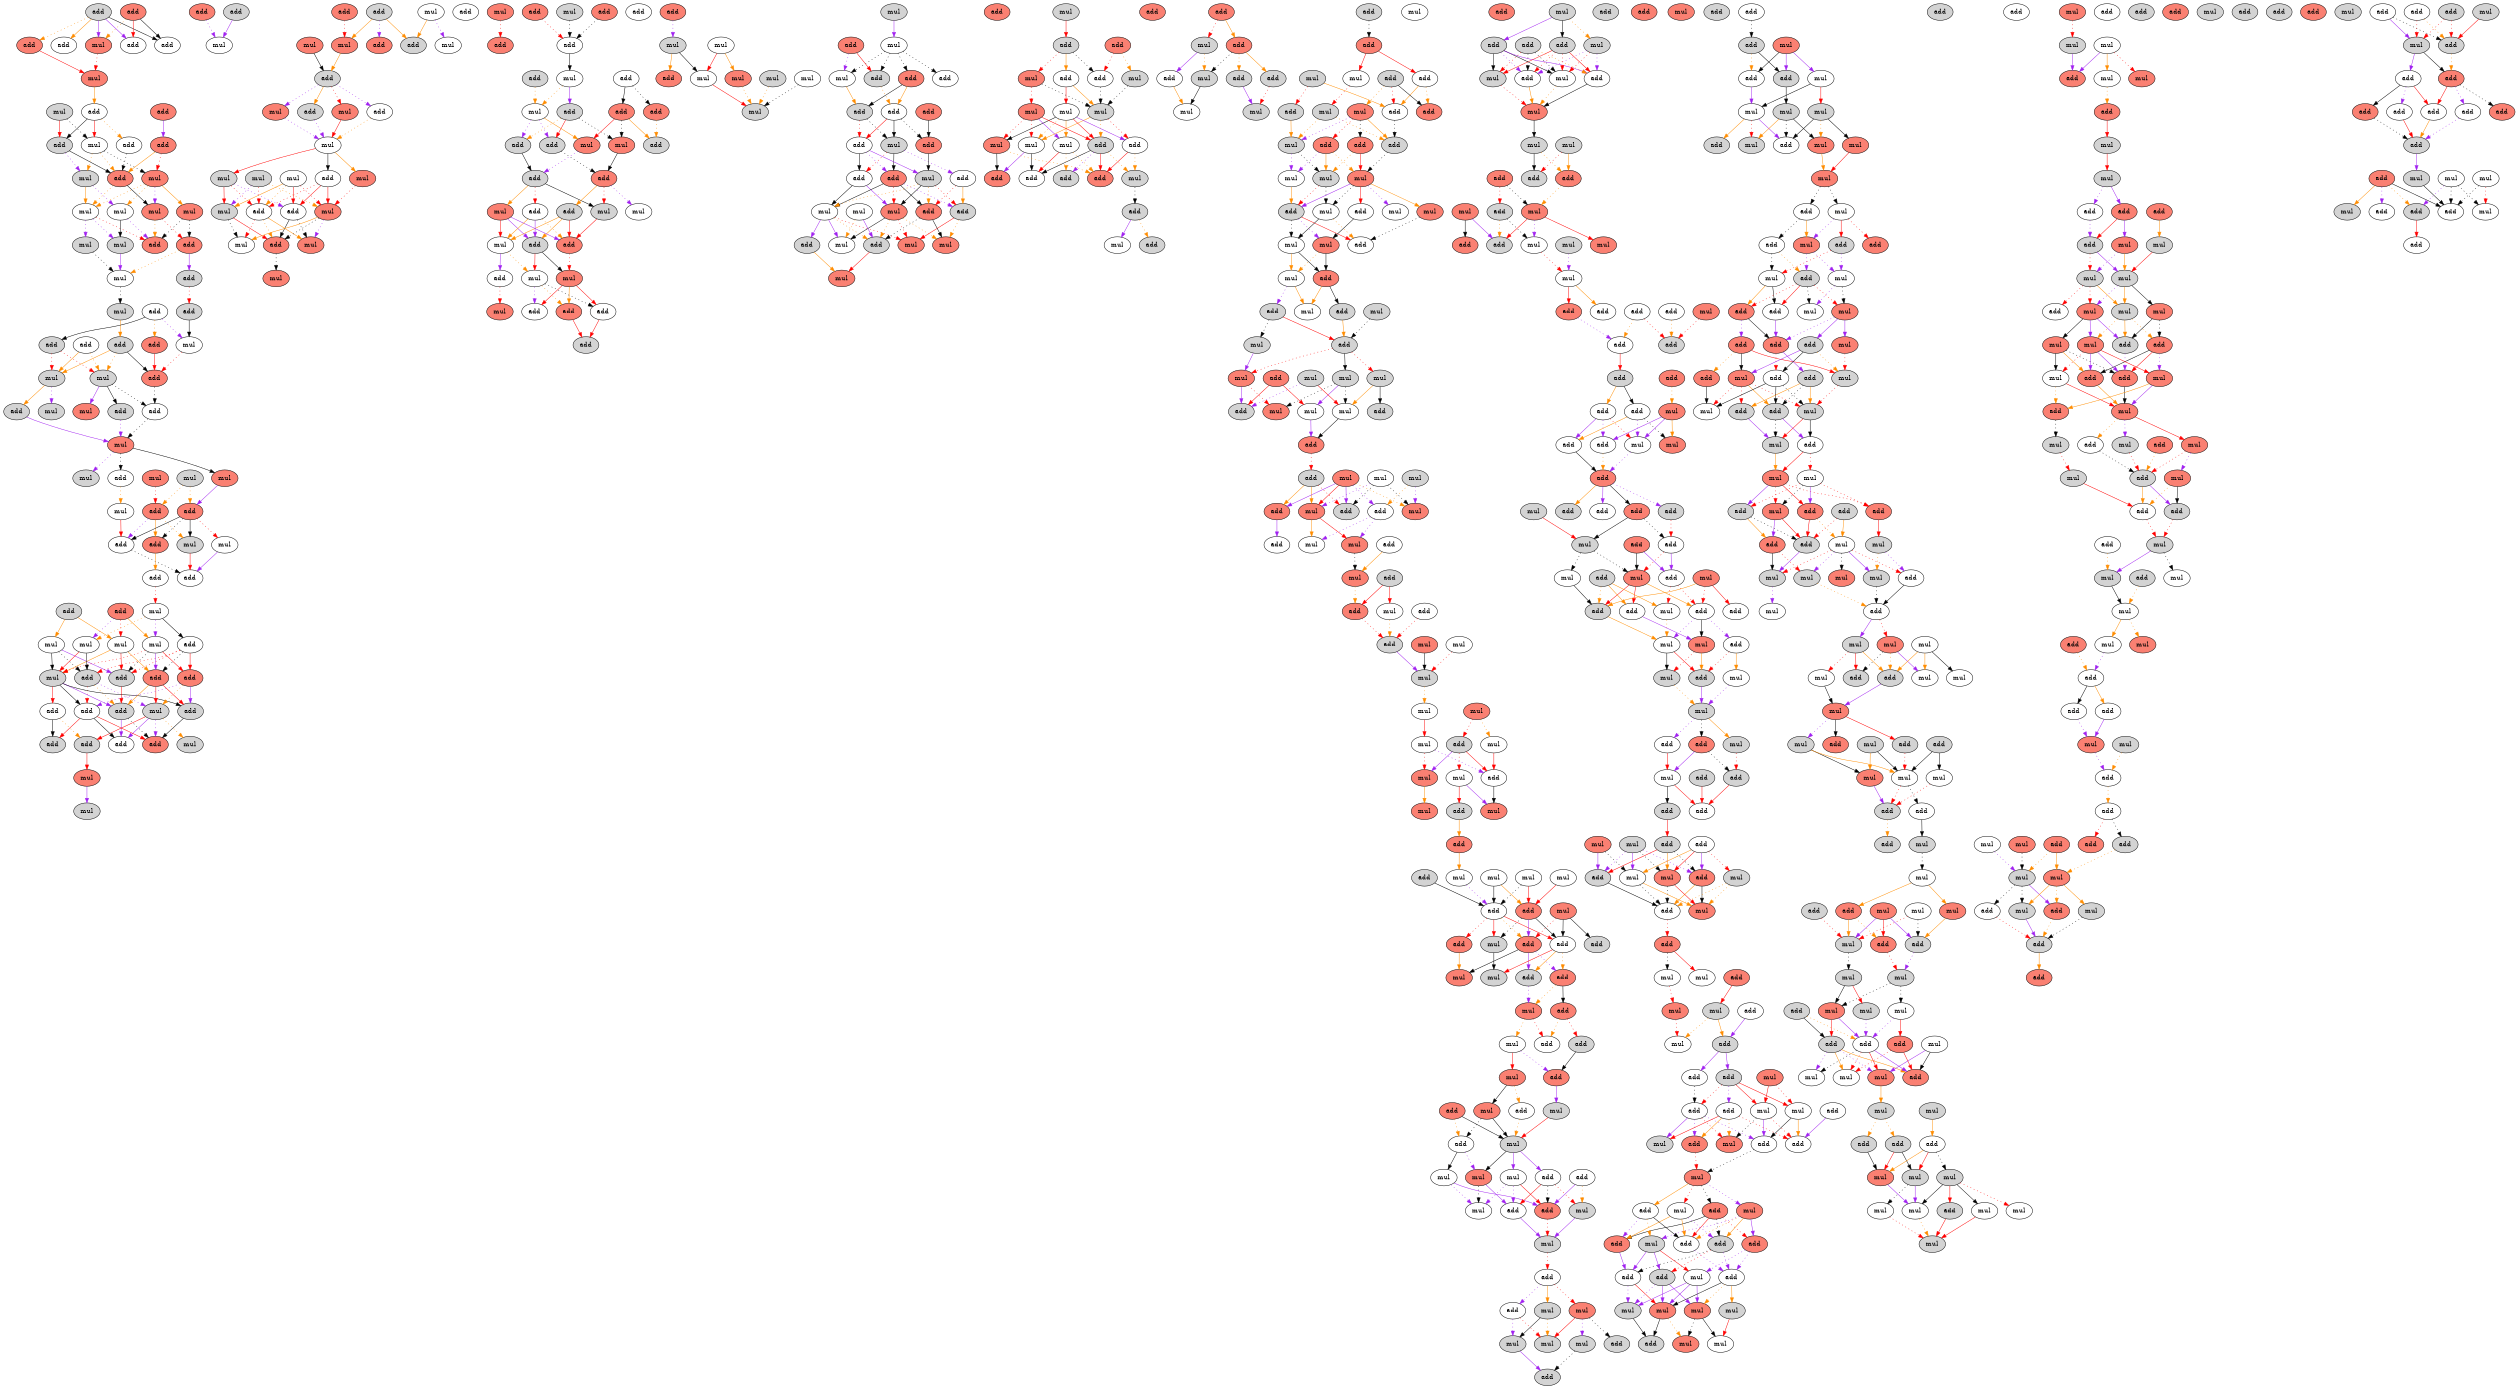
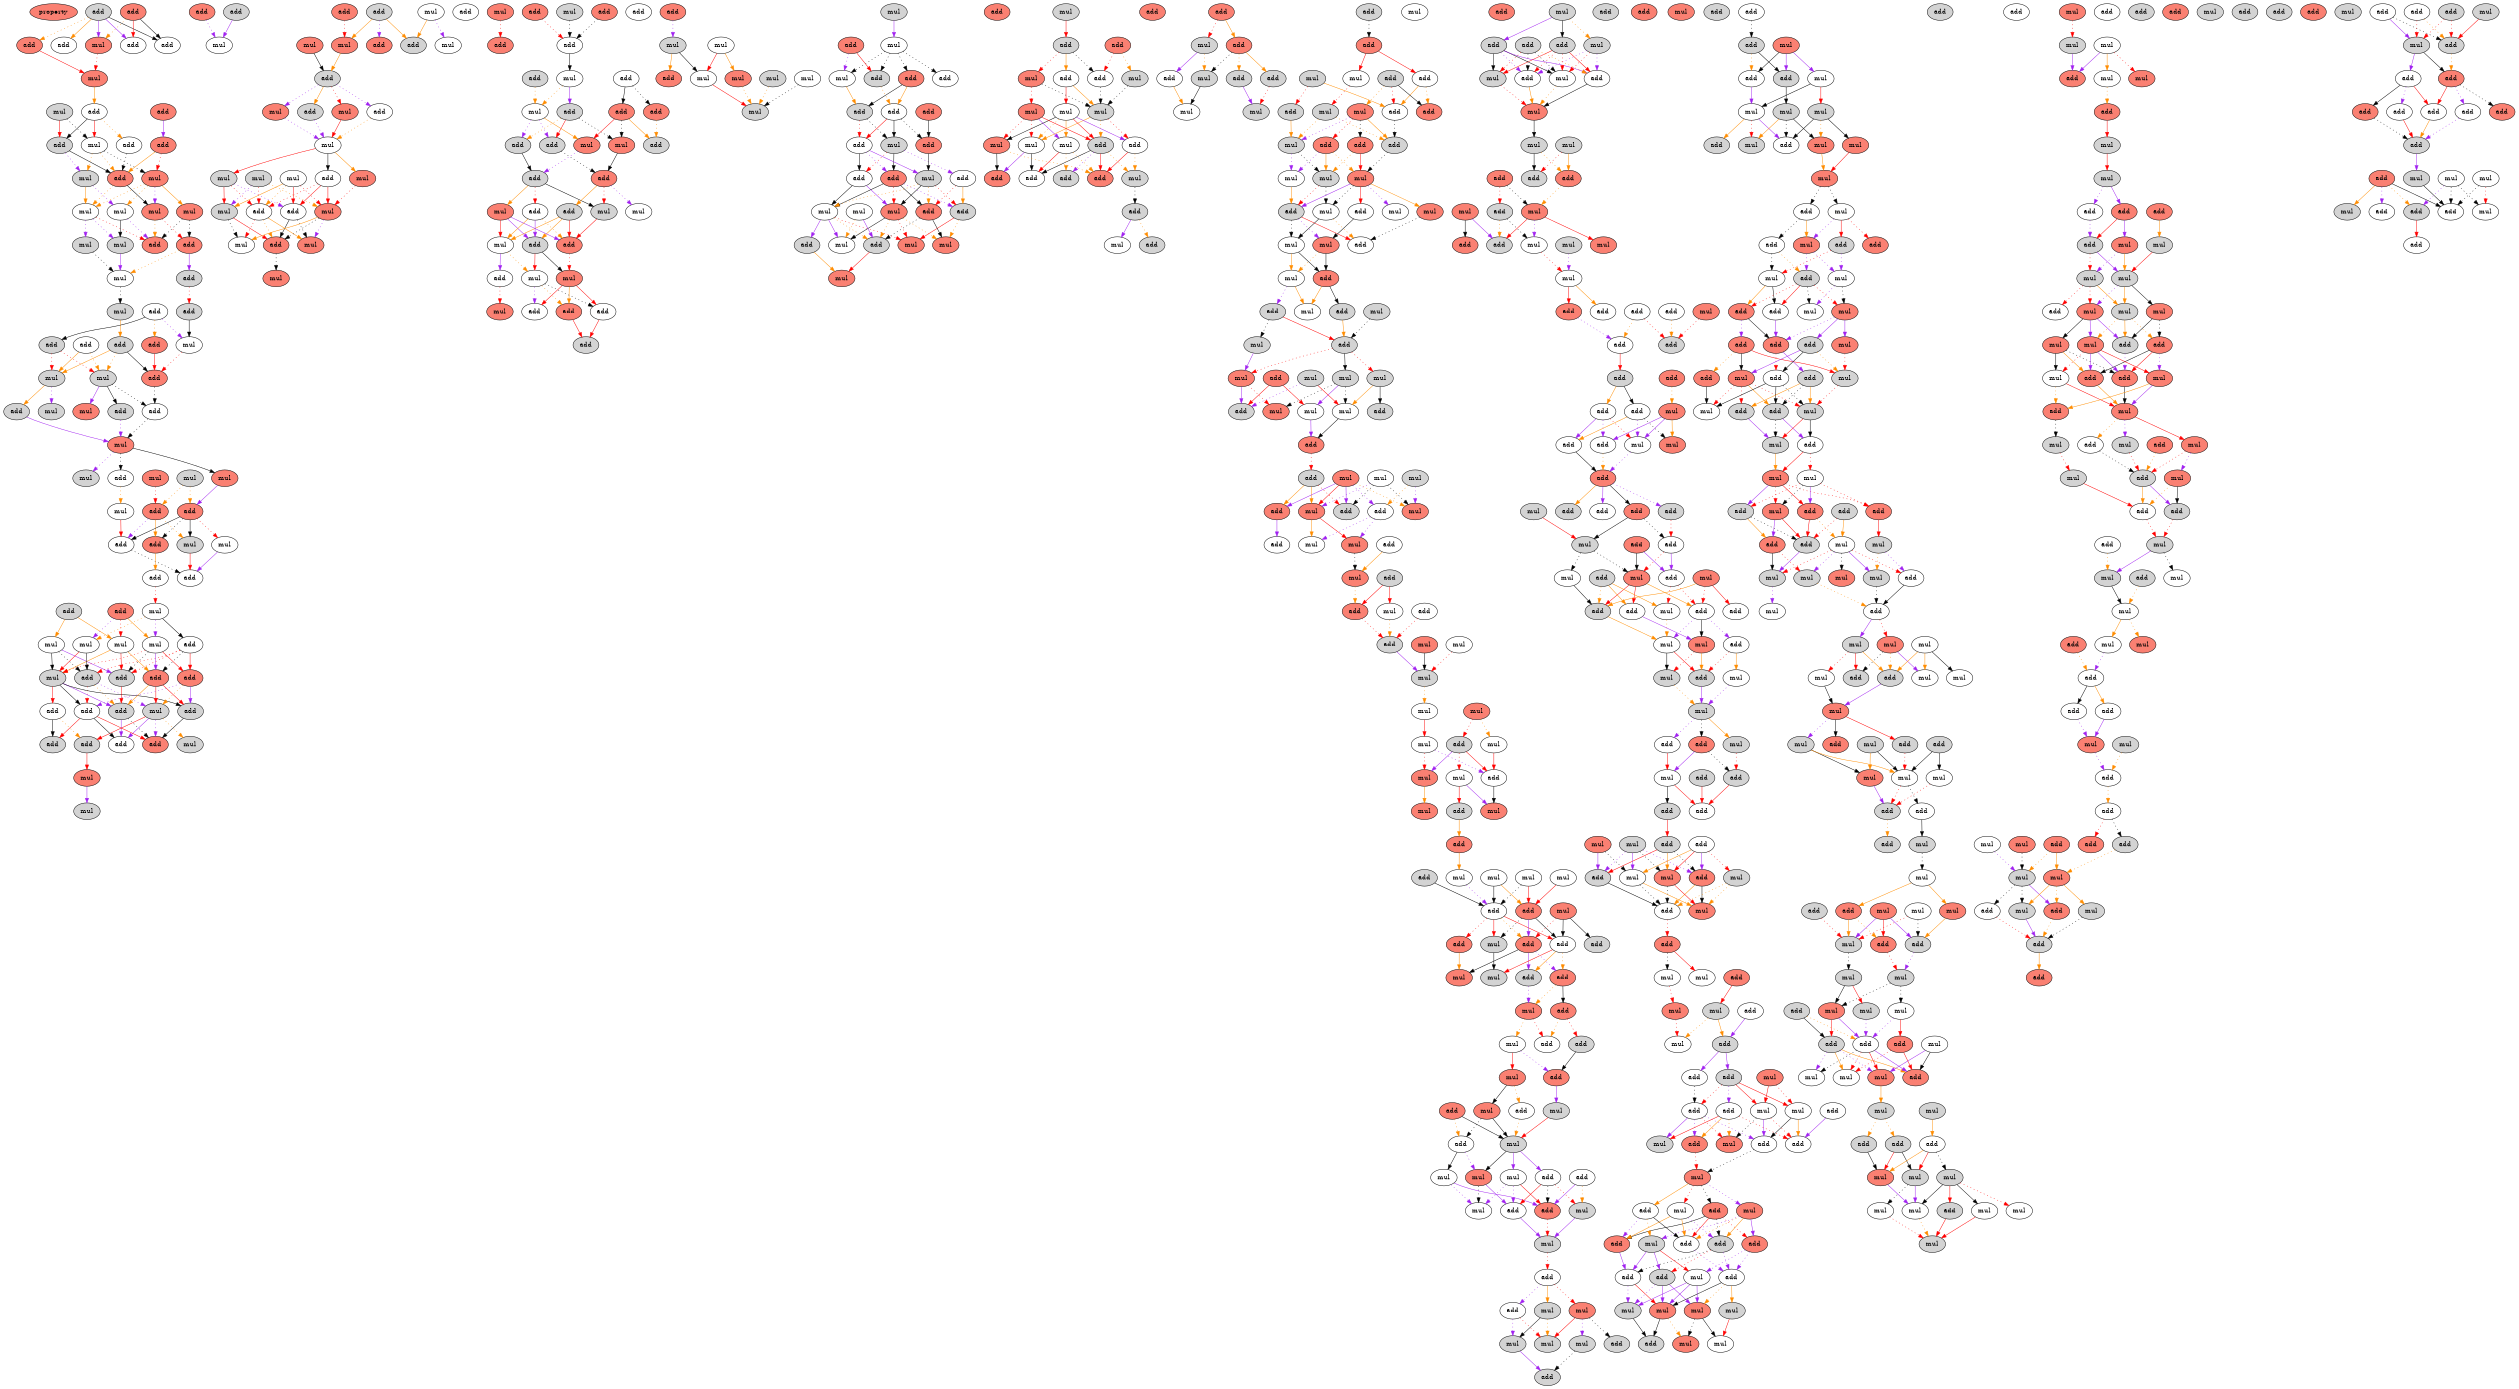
none -> (54, 12)
